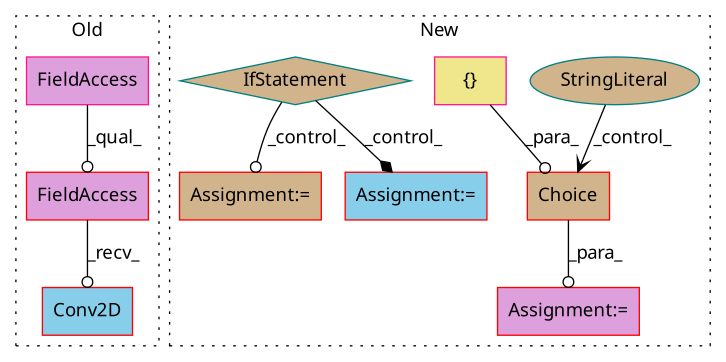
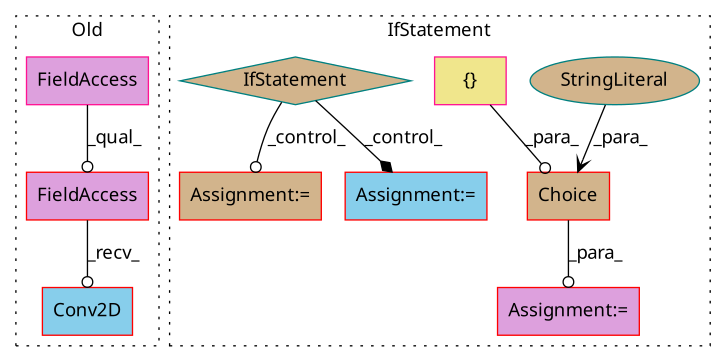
(440, 31) -> (440, 31)
(633, 138) -> (621, 138)
